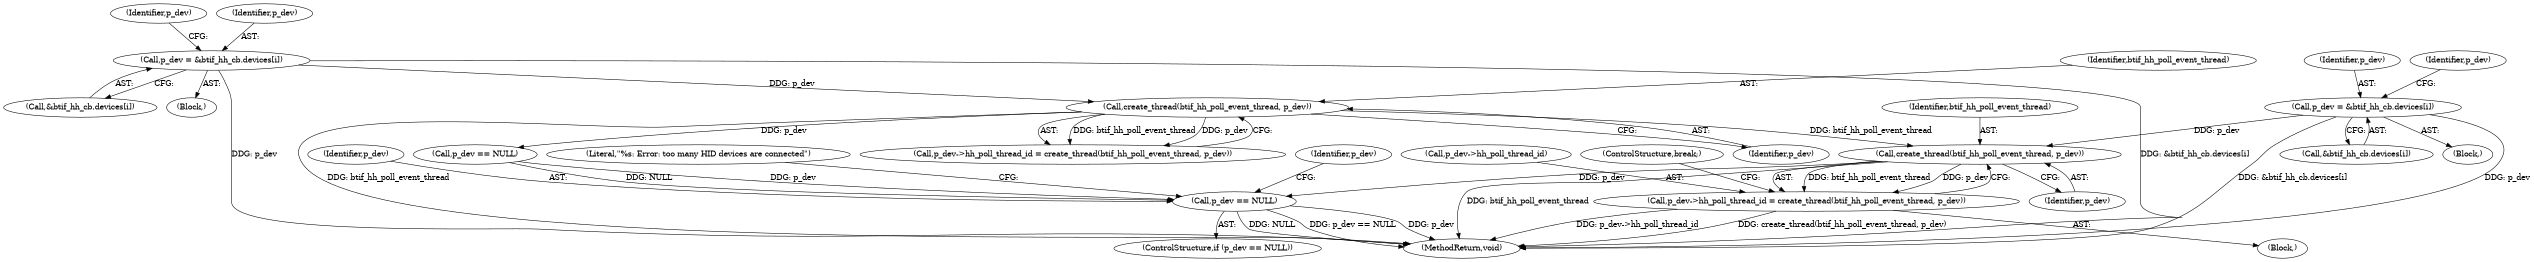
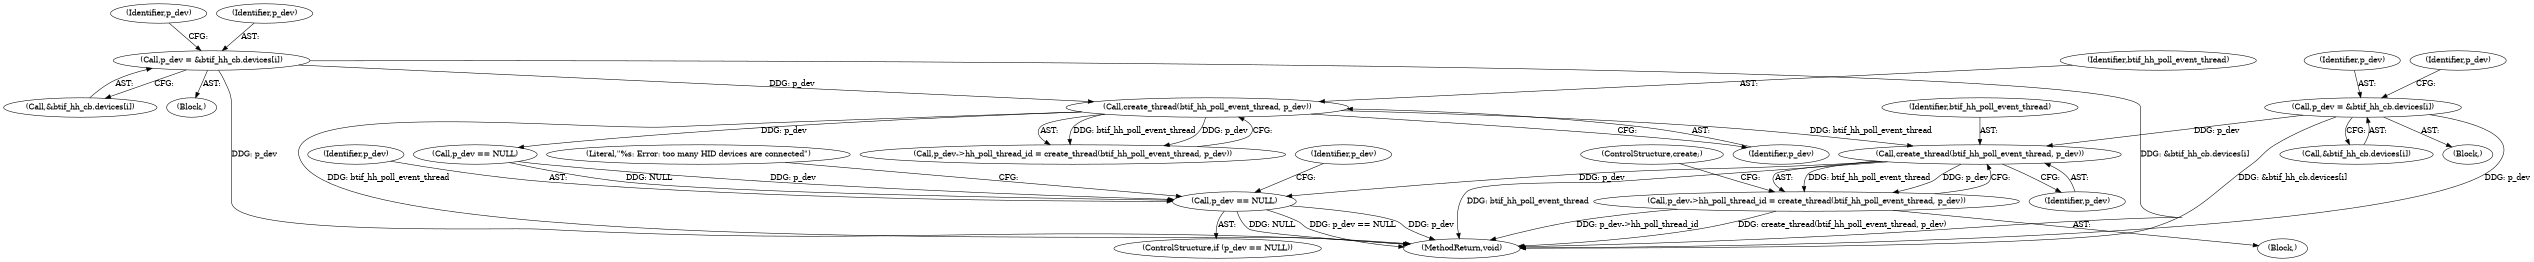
(1486, 155) -> none
(1652, 155) -> (1652, 155)
